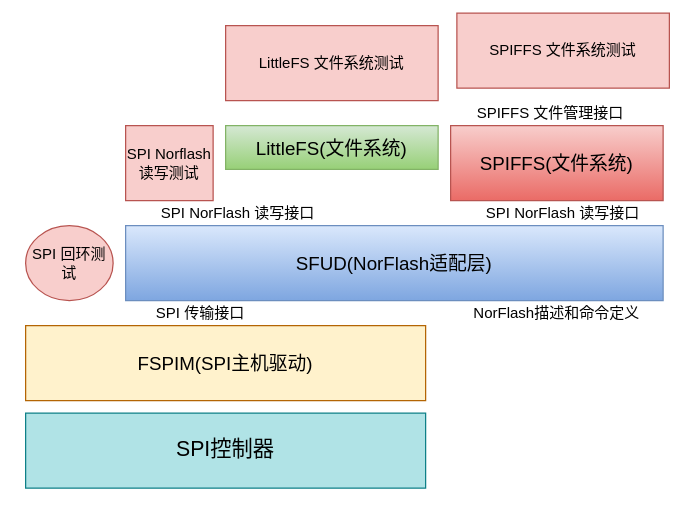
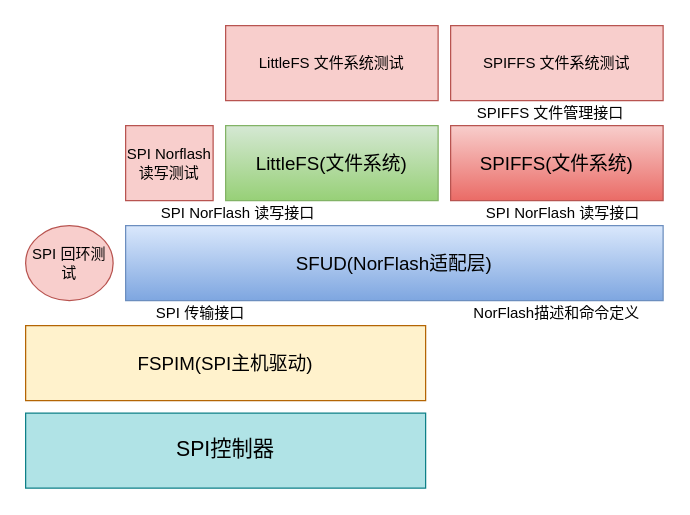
(563, 51) -> (557, 63)
(332, 148) -> (332, 163)
